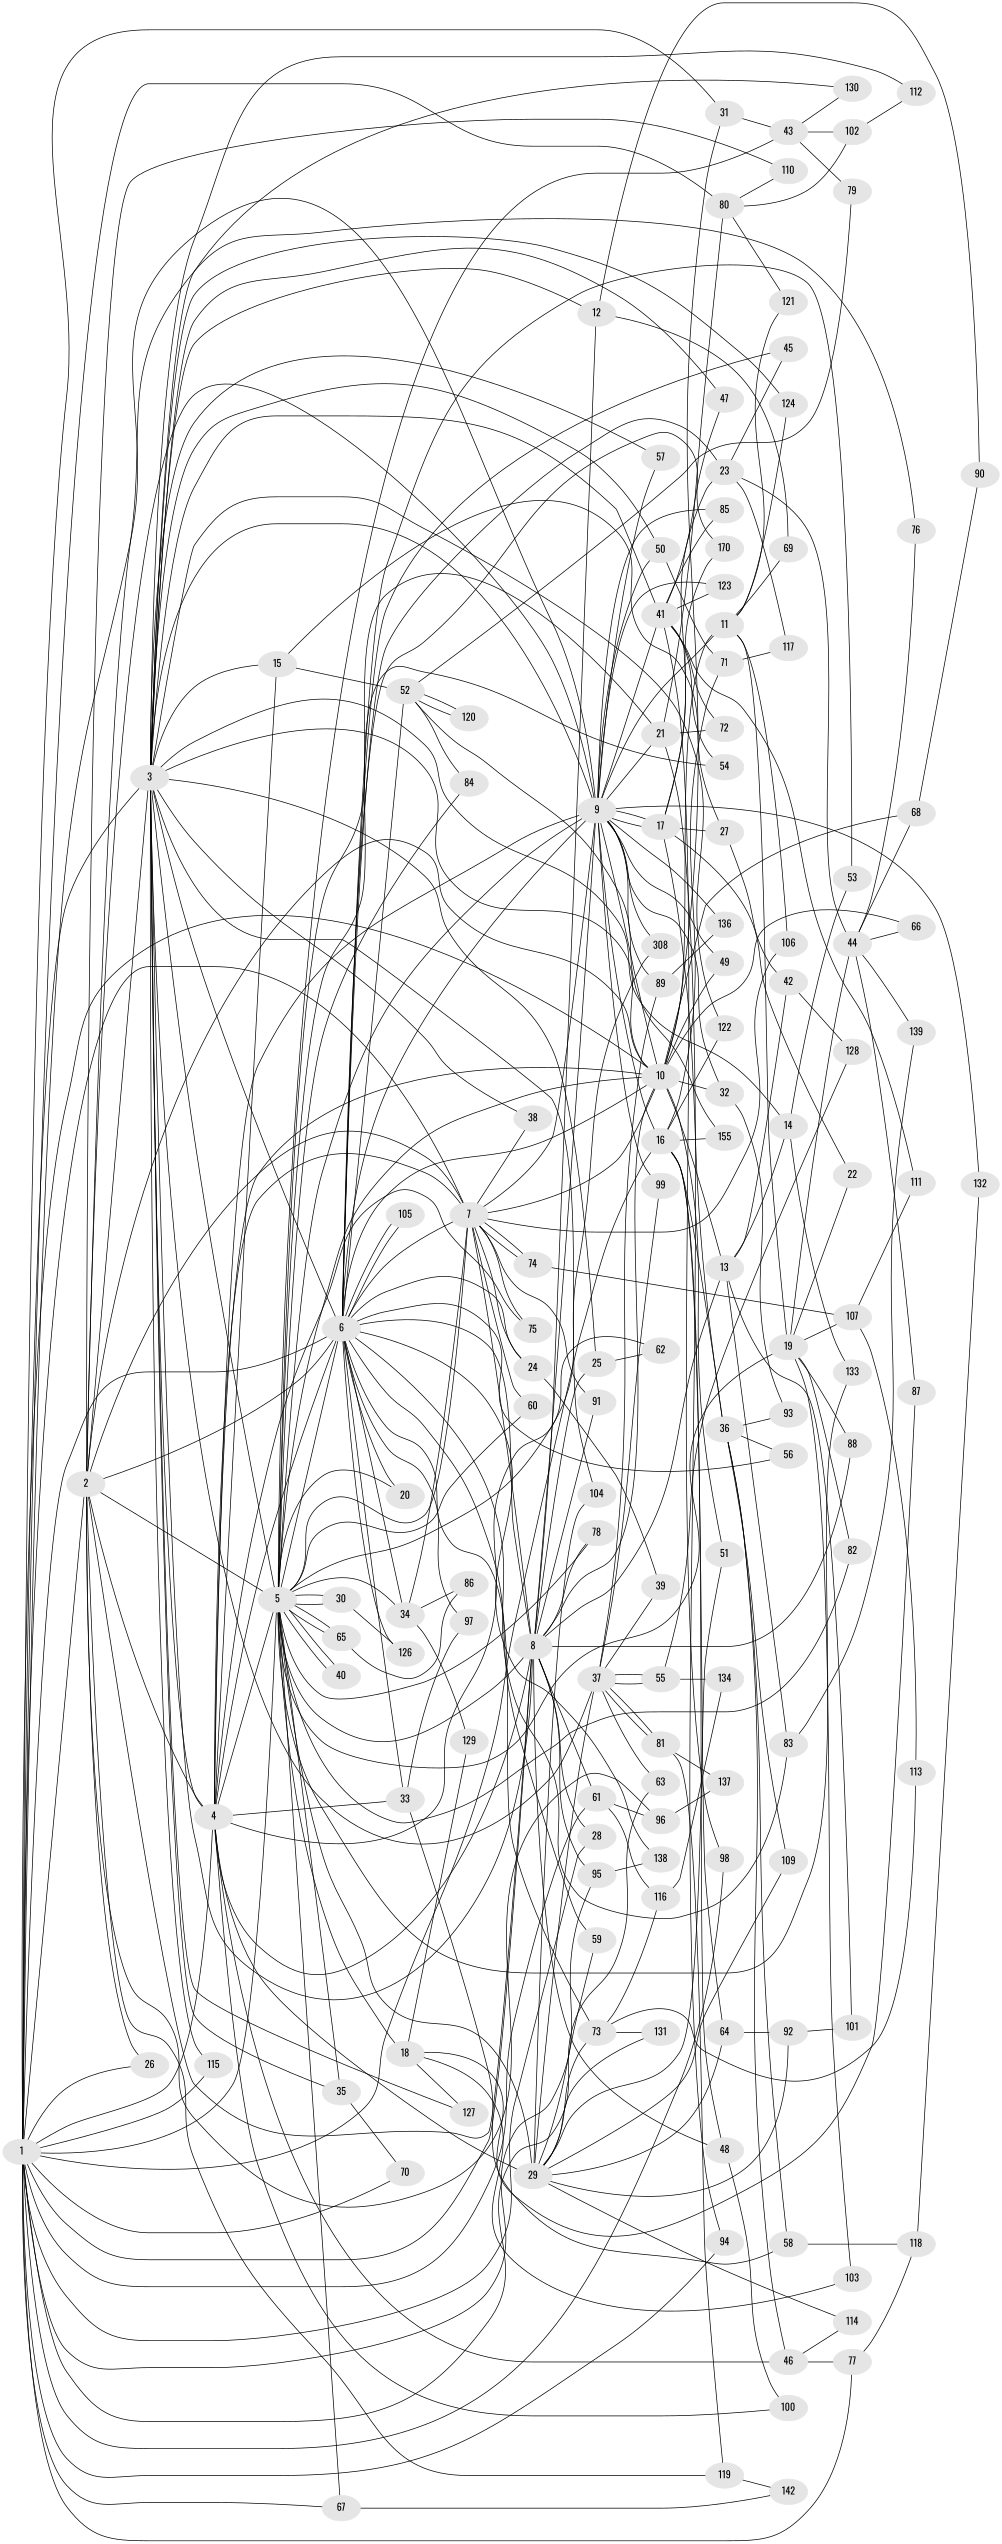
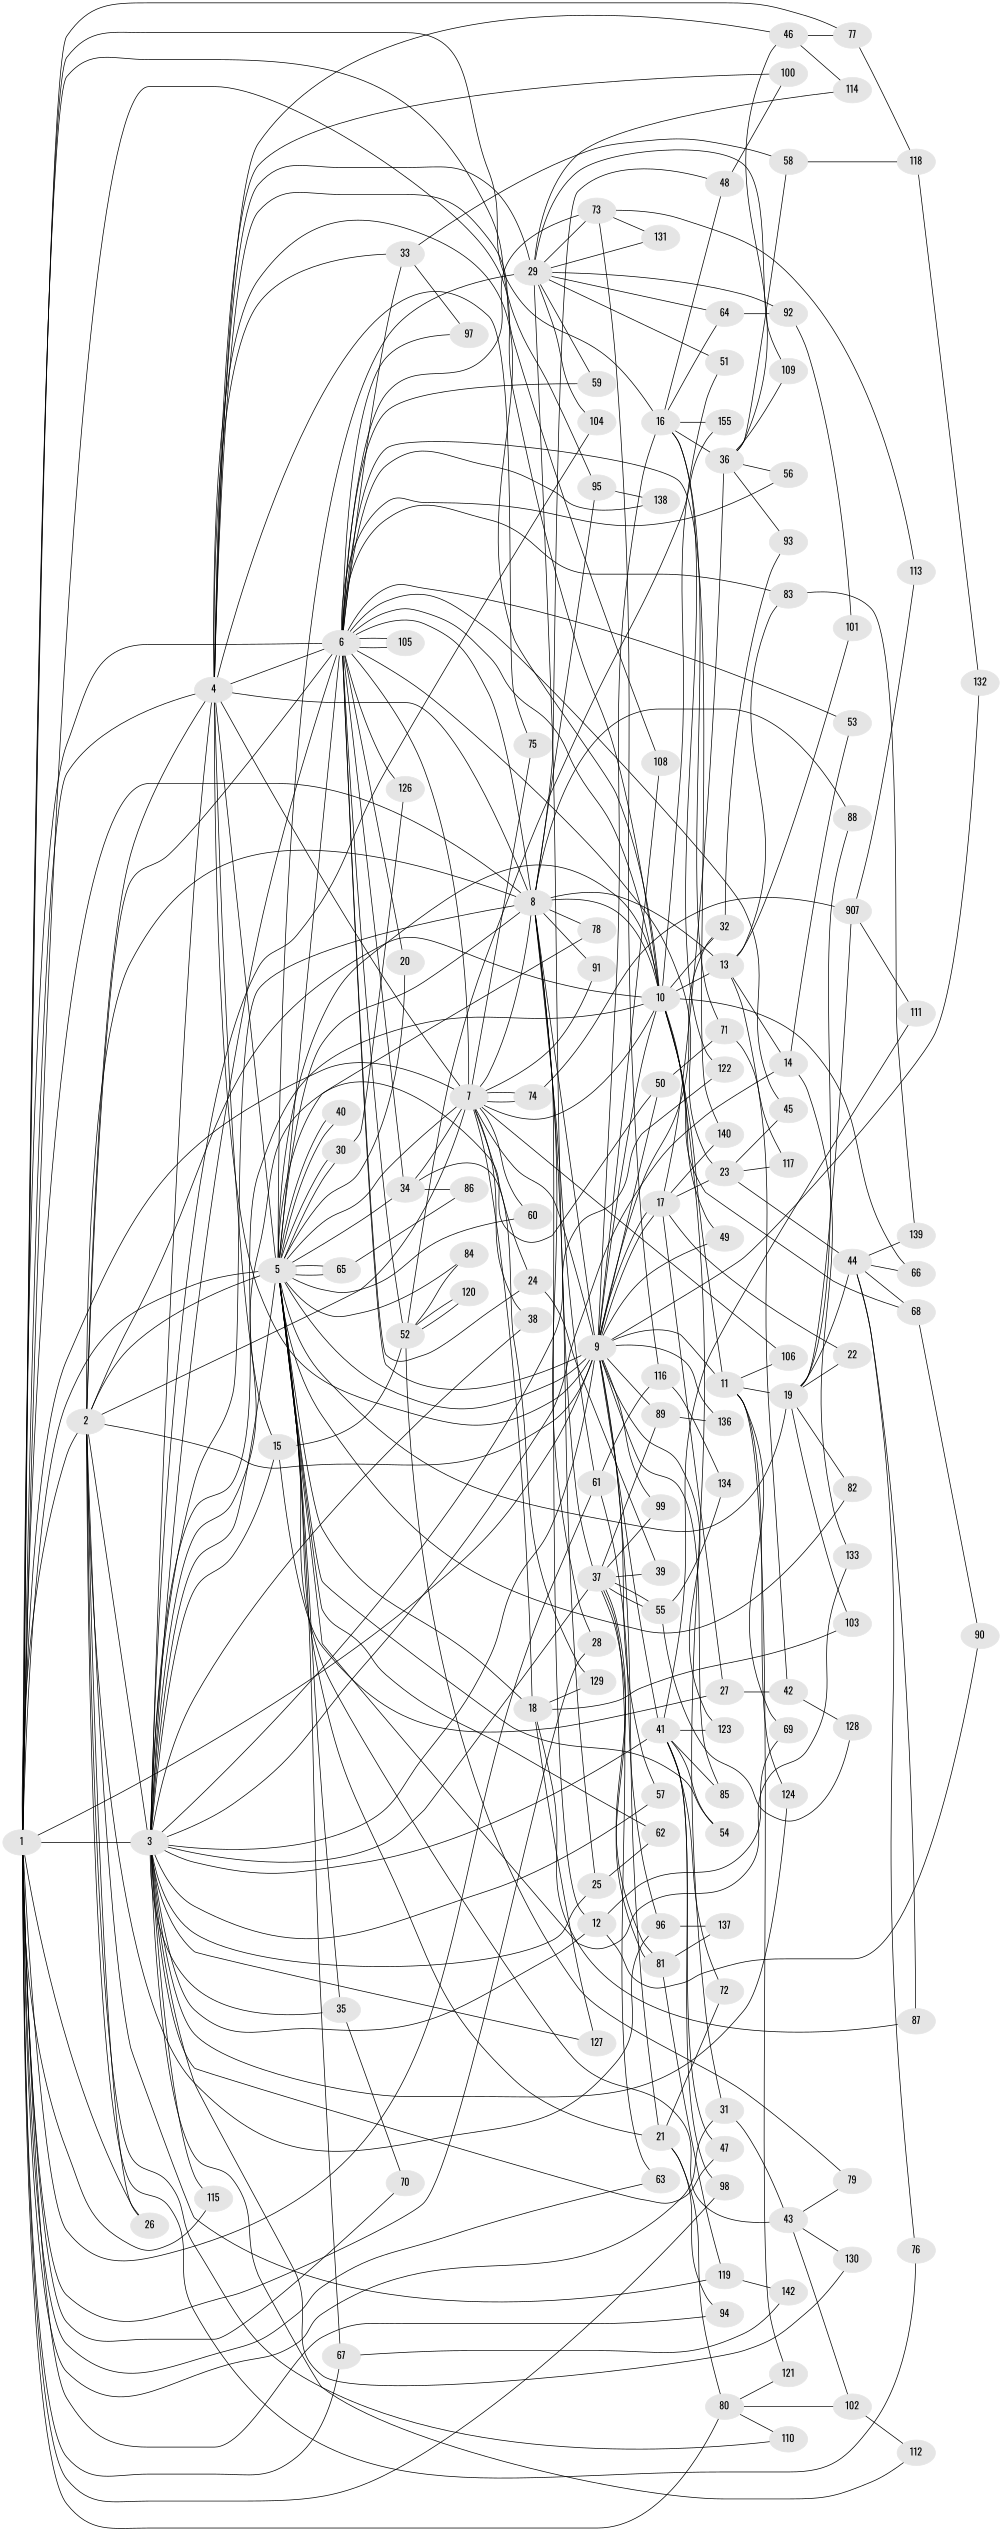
(725, 549) -> (725, 1135)
(661, 946) -> (661, 763)
(852, 1317) -> (852, 911)
none -> (515, 1387)
